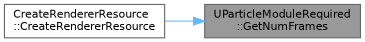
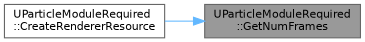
(85, 21) -> (85, 21)
